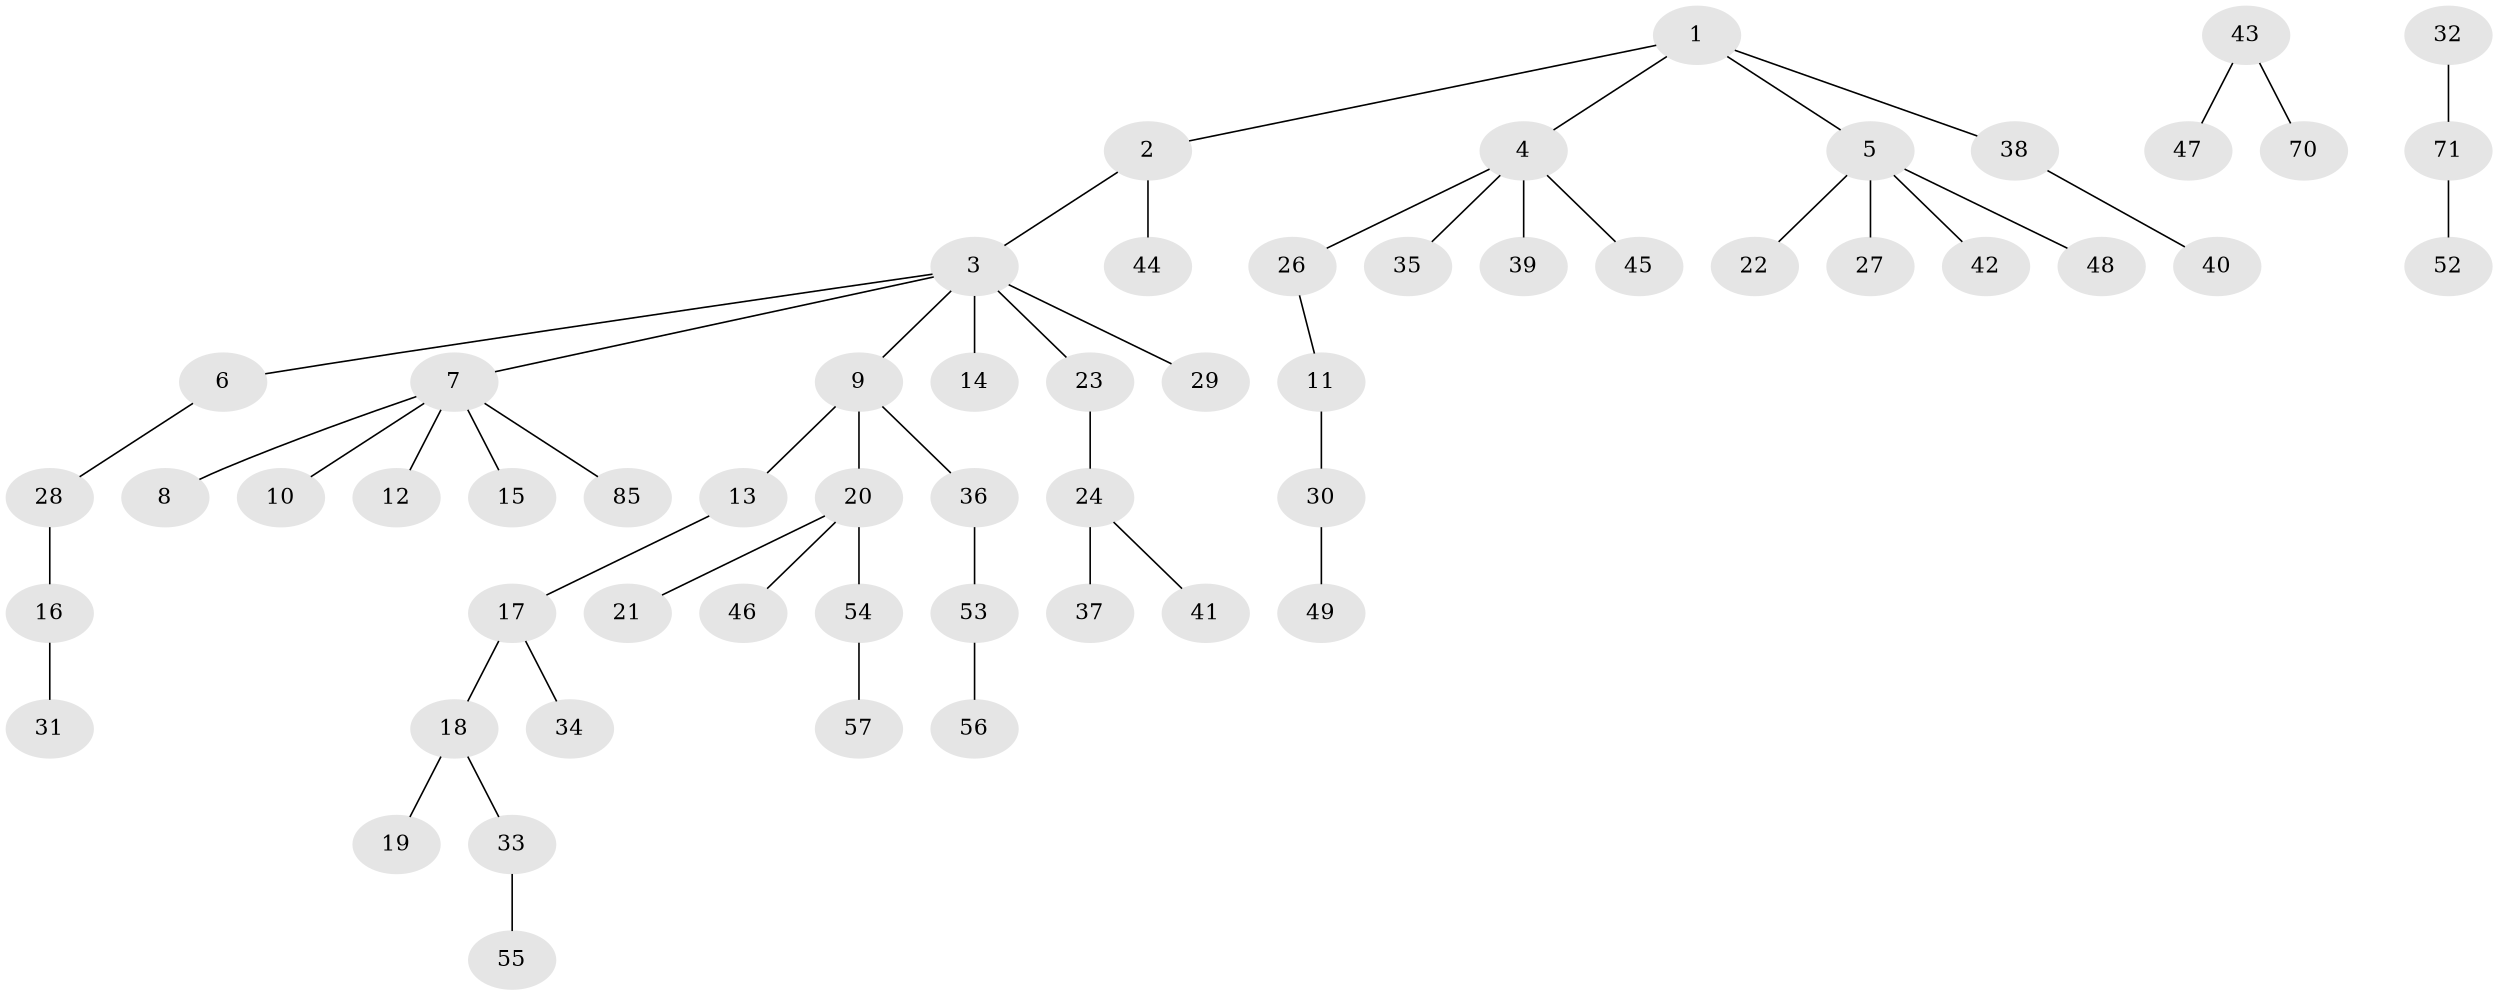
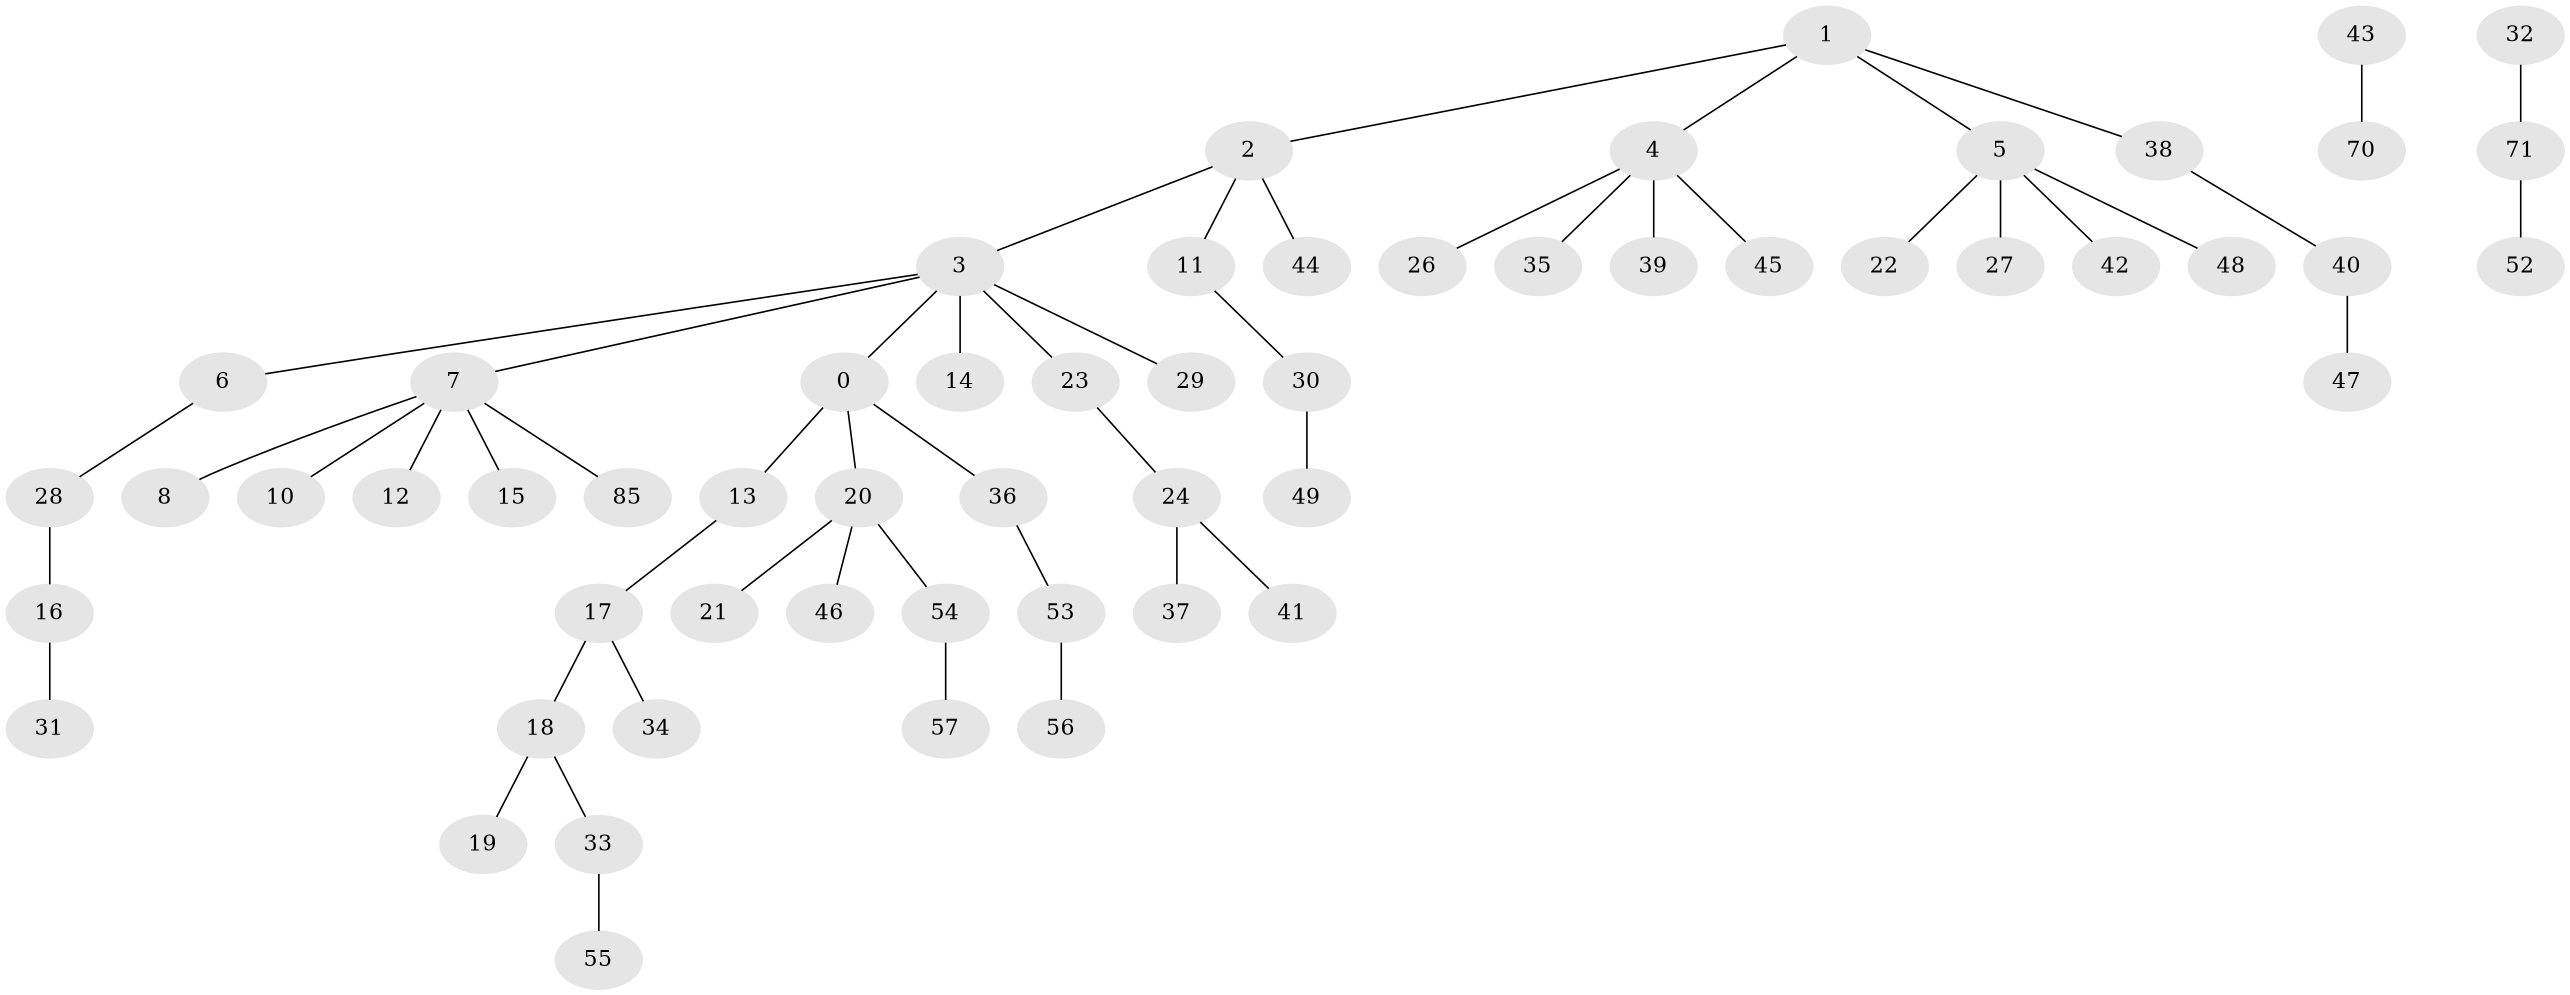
(2217, 93) -> (2347, 324)
(1307, 324) -> (1220, 209)
(859, 382) -> (845, 382)
